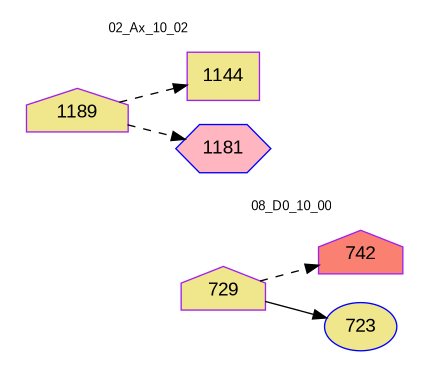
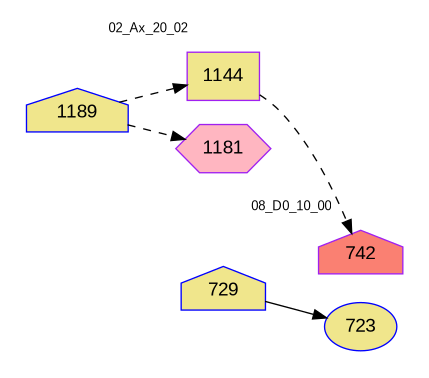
(149, 29) -> (149, 29)
(77, 112) -> (77, 112)
(223, 149) -> (223, 149)
(283, 275) -> (311, 152)
(223, 291) -> (223, 291)
